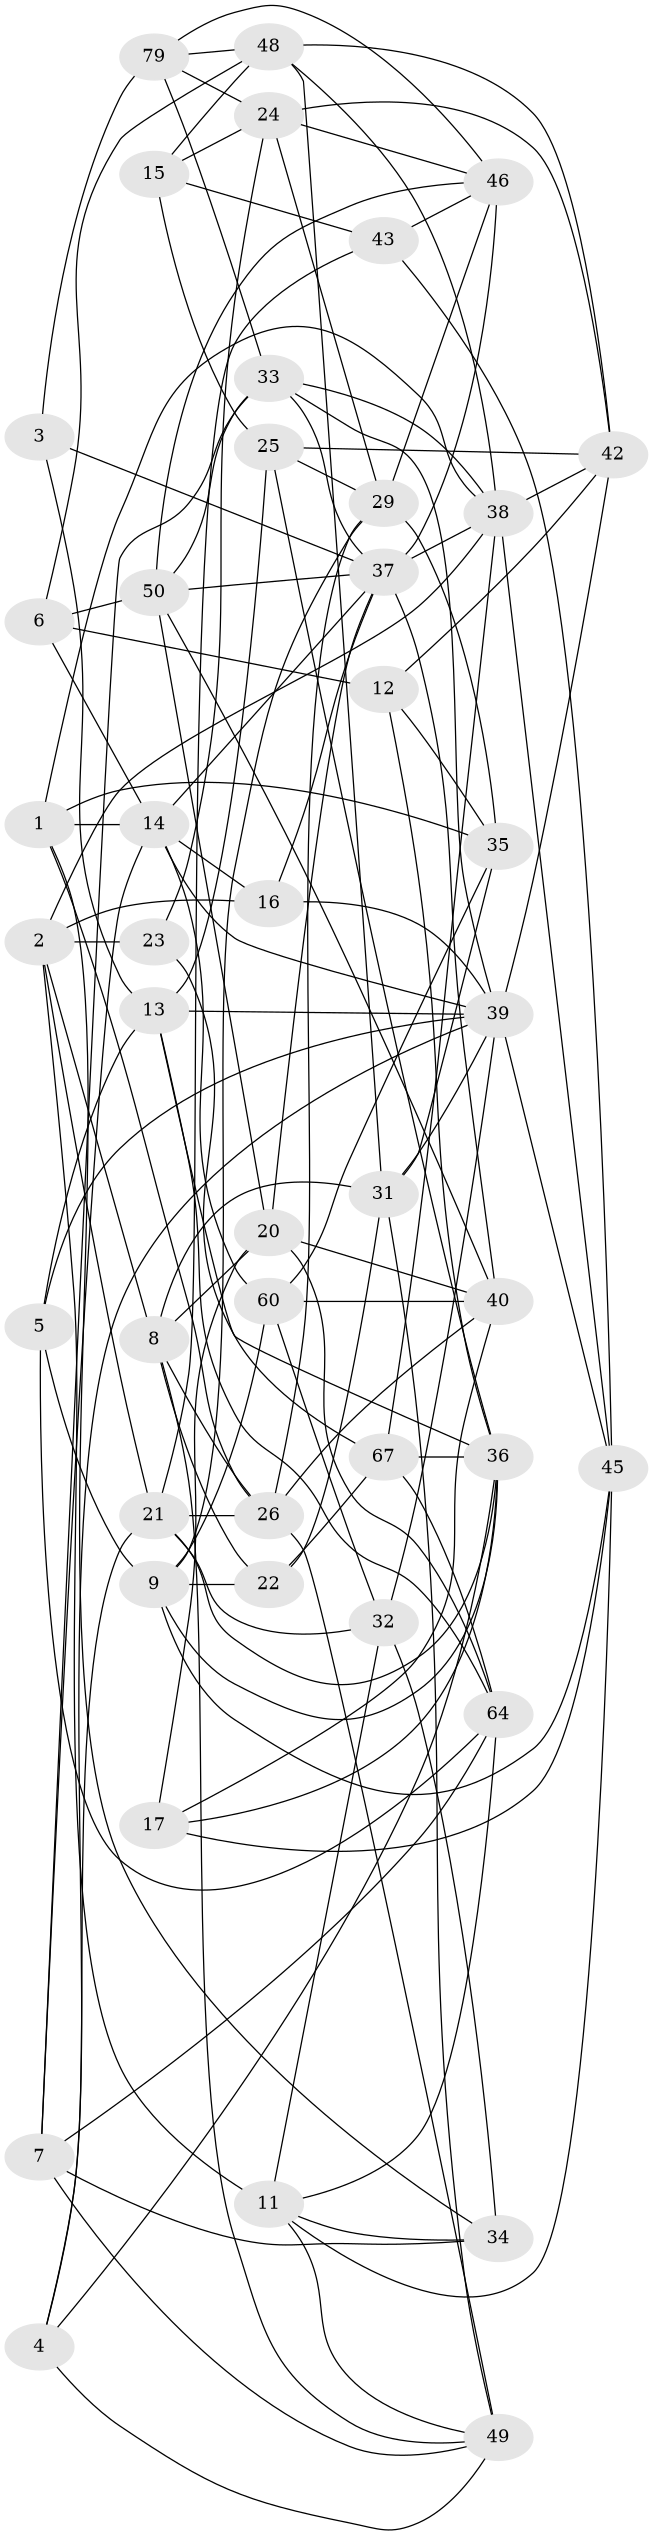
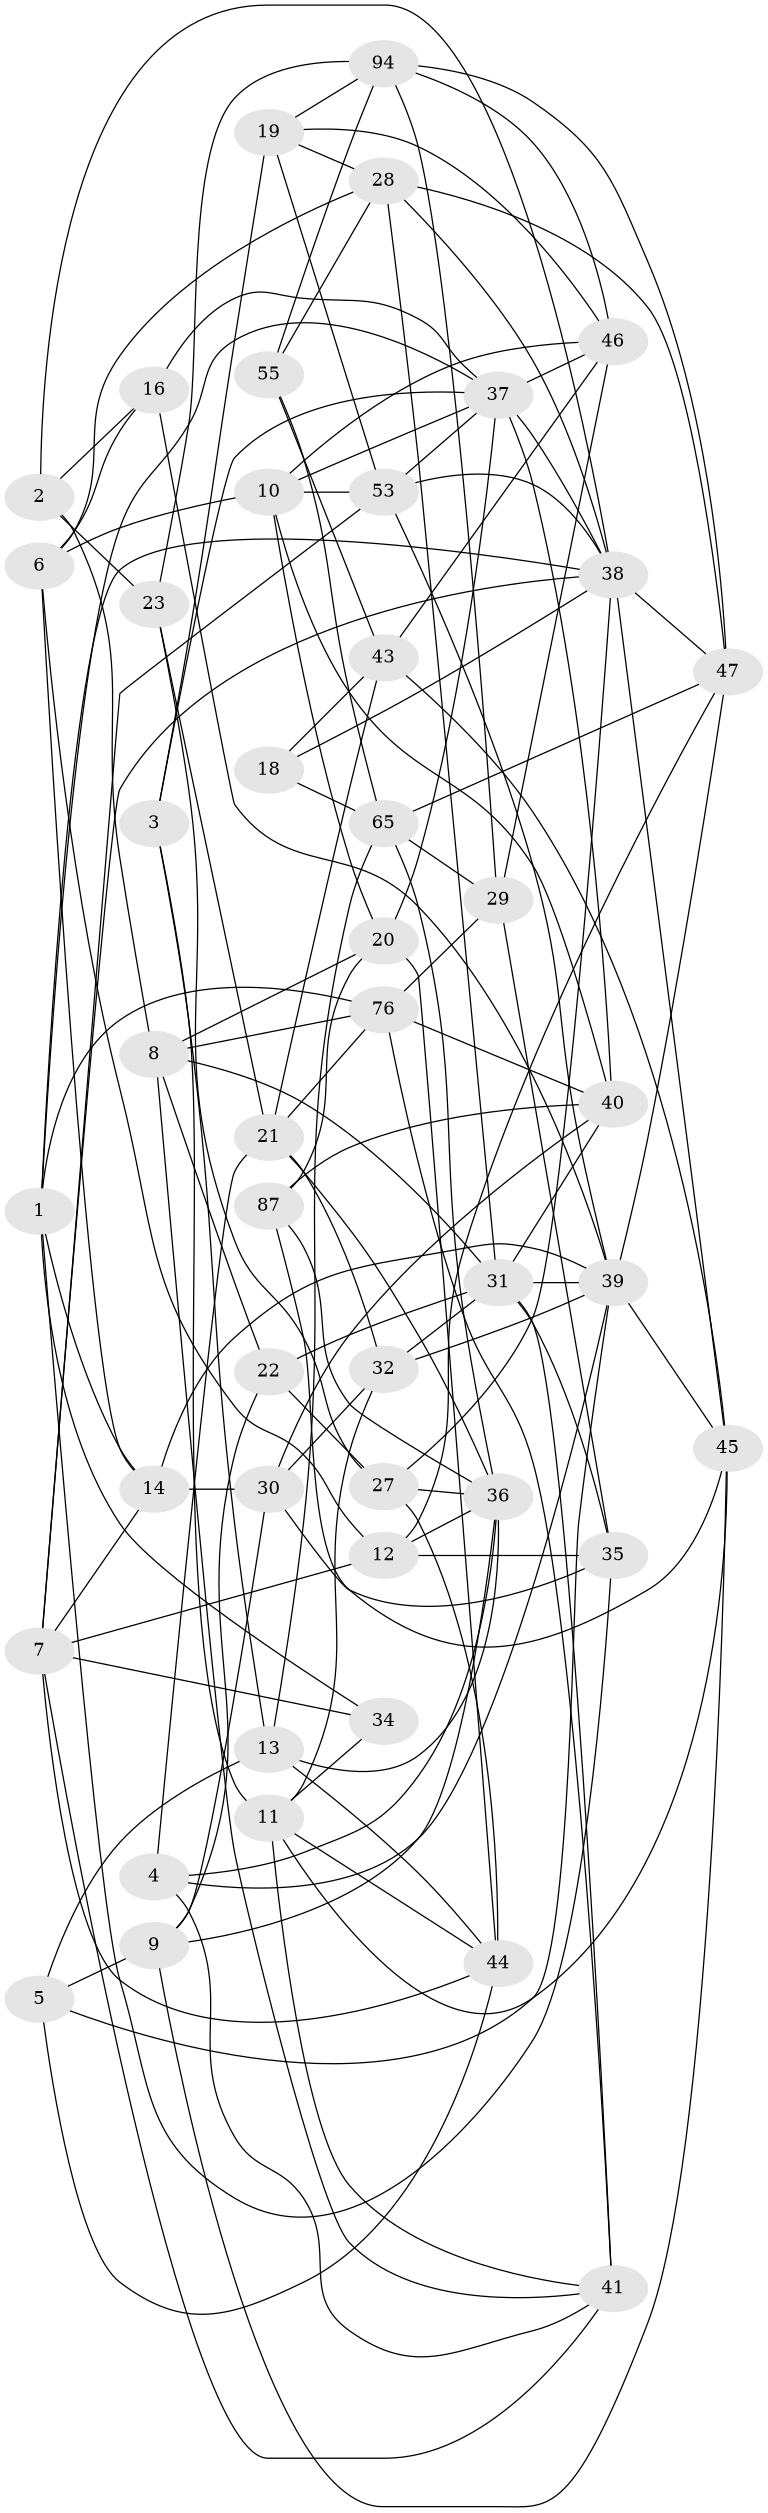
(269, 47) -> (384, 181)
(154, 57) -> (269, 133)
(269, 116) -> (384, 64)
(154, 174) -> (269, 375)
(269, 378) -> (384, 492)
(269, 447) -> (384, 824)
(613, 455) -> (728, 672)
(154, 592) -> (269, 492)
(259, 709) -> (117, 537)
none -> (269, 770)
none -> (127, 780)
(212, 864) -> (101, 472)
(326, 1013) -> none
(223, 1034) -> none
(96, 1256) -> (212, 871)
(384, 1267) -> (567, 1176)
(269, 1301) -> (269, 1489)
(384, 1457) -> (384, 1487)
(269, 1516) -> (384, 1010)
(75, 1605) -> (194, 1326)
none -> (191, 1609)
(499, 1715) -> (499, 1964)
(154, 1825) -> (269, 1206)
(461, 1927) -> (439, 1327)
(499, 2437) -> (613, 2289)
